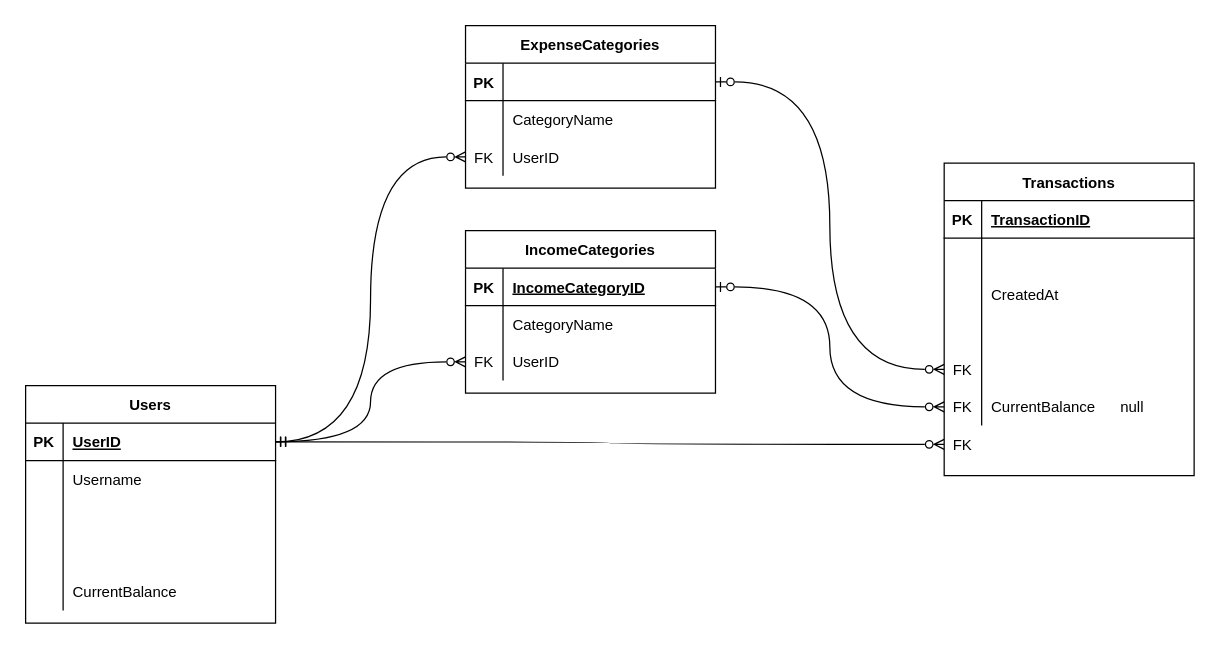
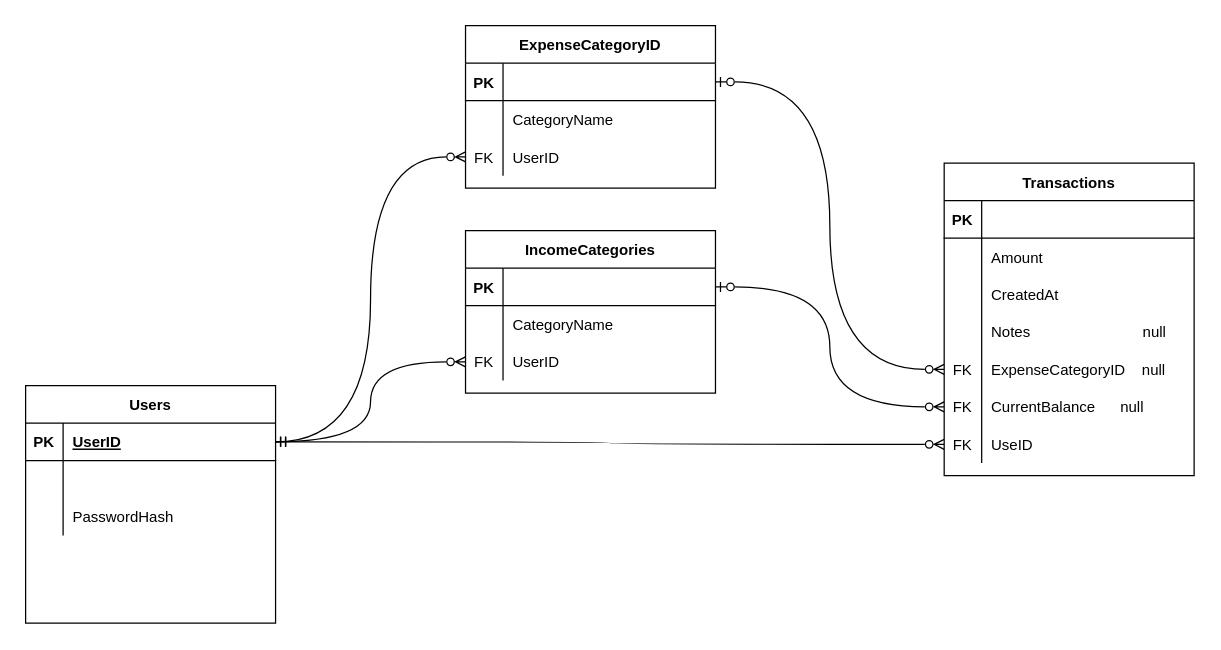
(590, 45) -> (590, 45)
(1088, 219) -> none
none -> (1088, 257)
(609, 287) -> none
none -> (1088, 332)
none -> (1088, 369)
none -> (1088, 444)
(169, 479) -> none
none -> (169, 517)
(169, 592) -> none
